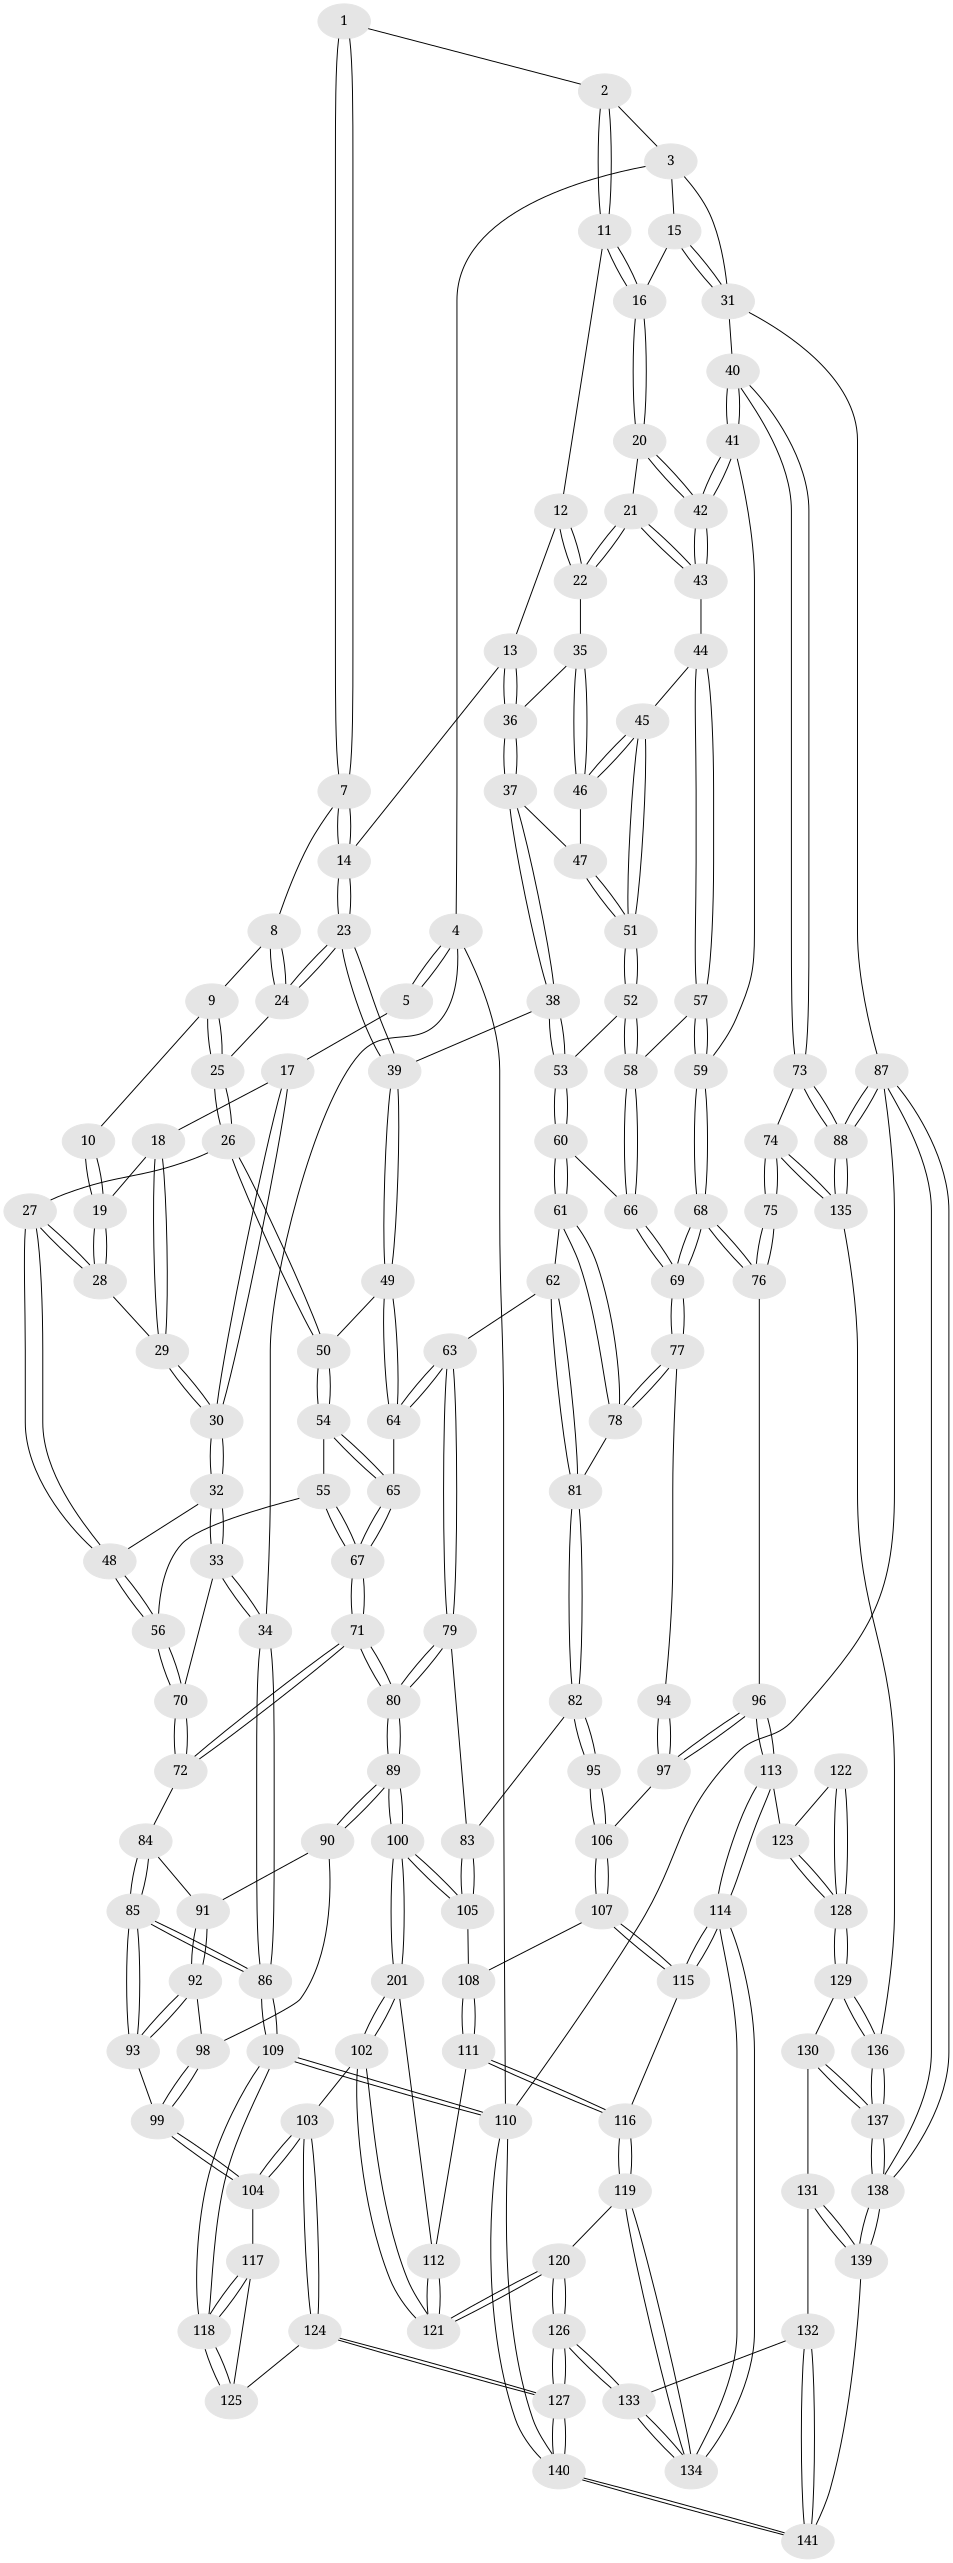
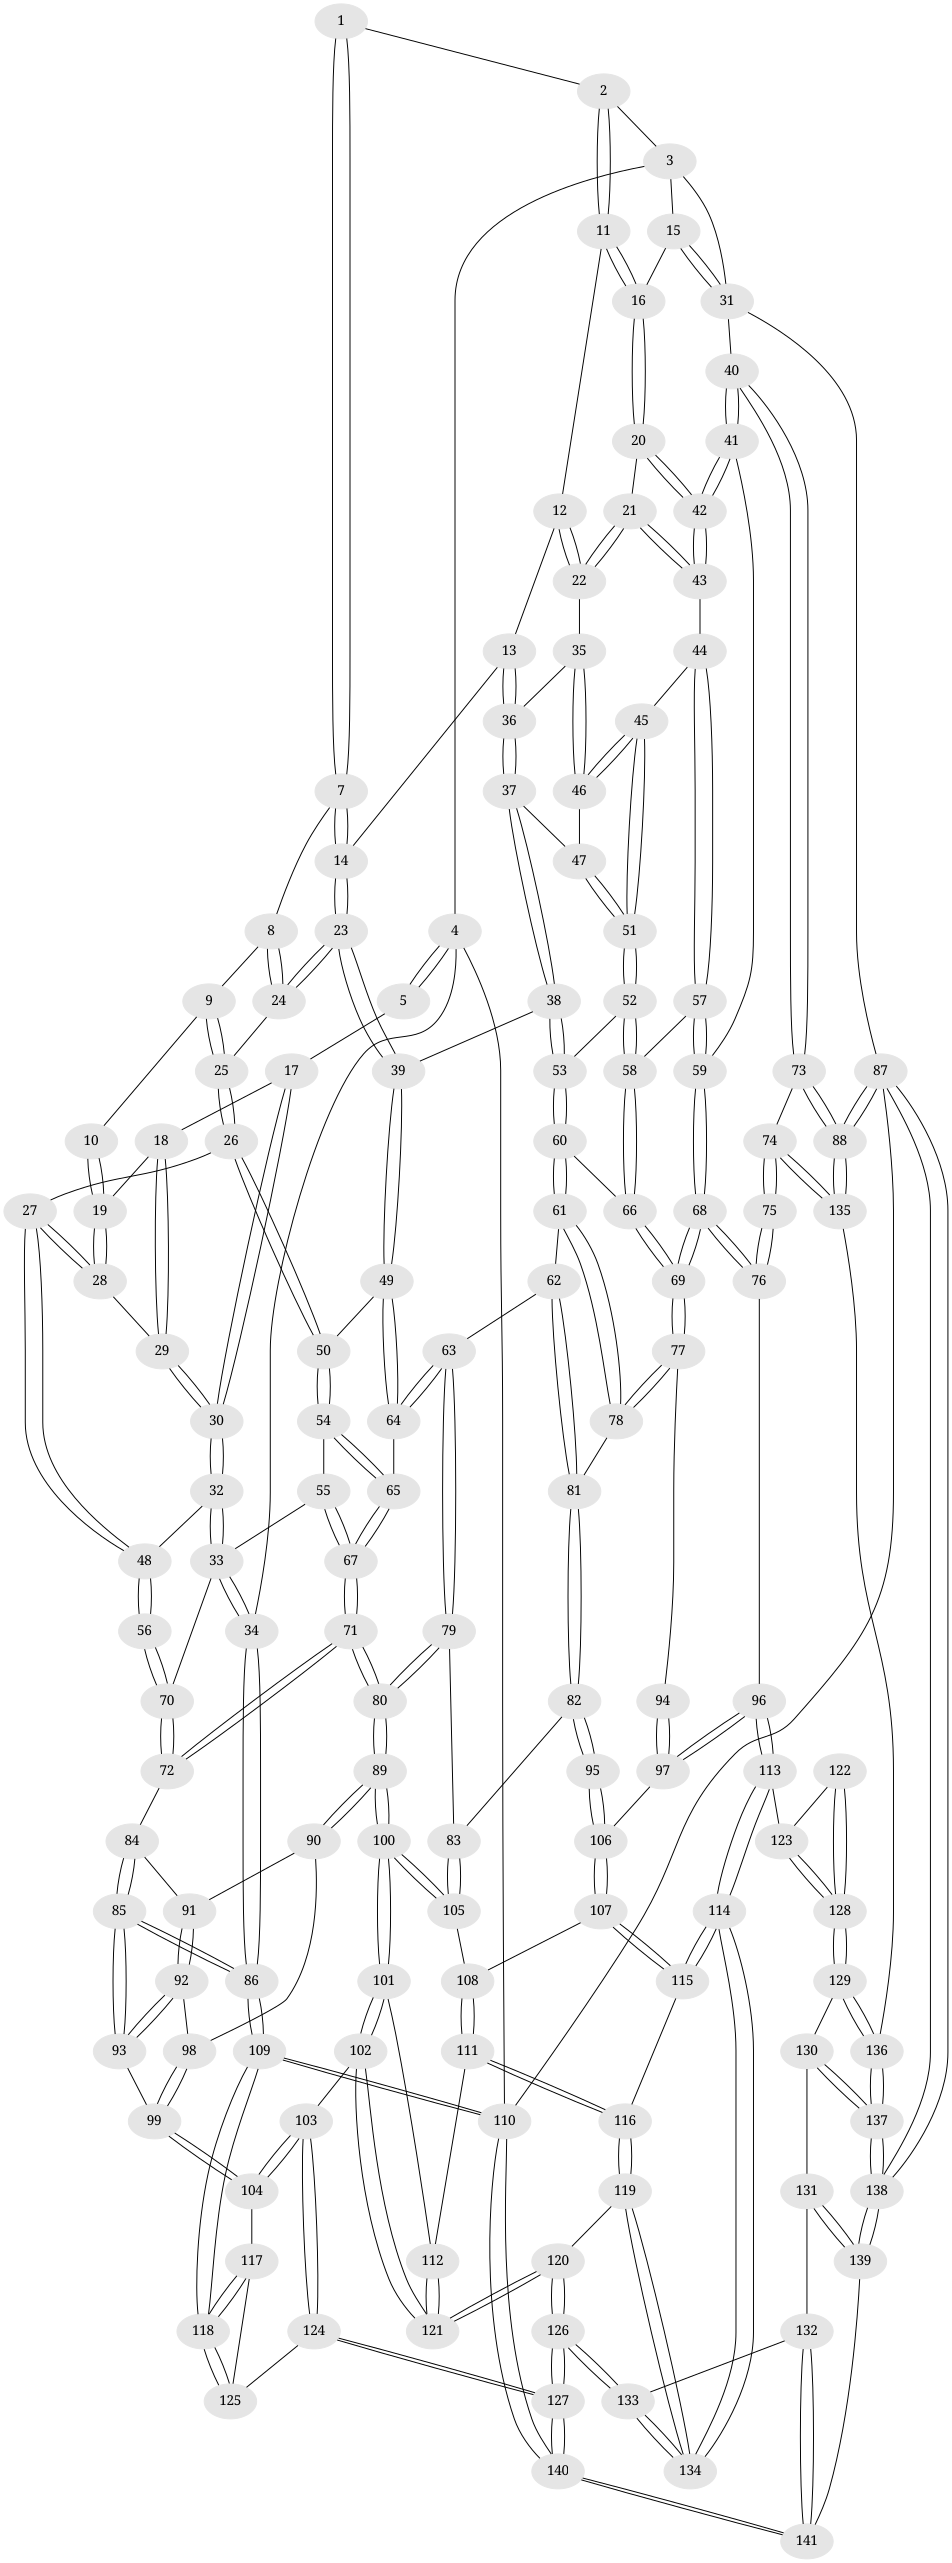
(204, 1530) -> (275, 1523)
(398, 1981) -> (384, 1981)
